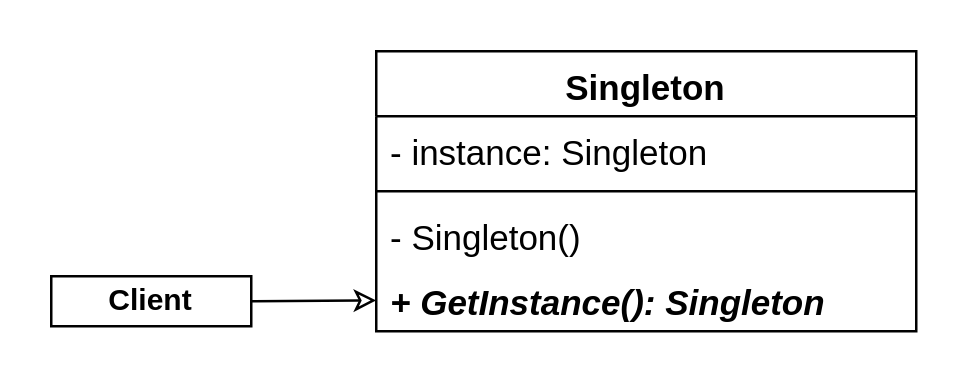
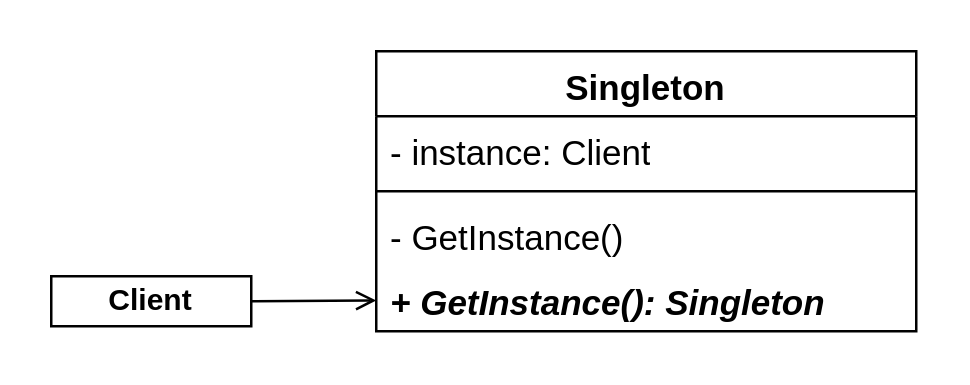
(570, 155) -> (540, 155)
(505, 240) -> (534, 240)
(357, 301) -> (363, 301)
